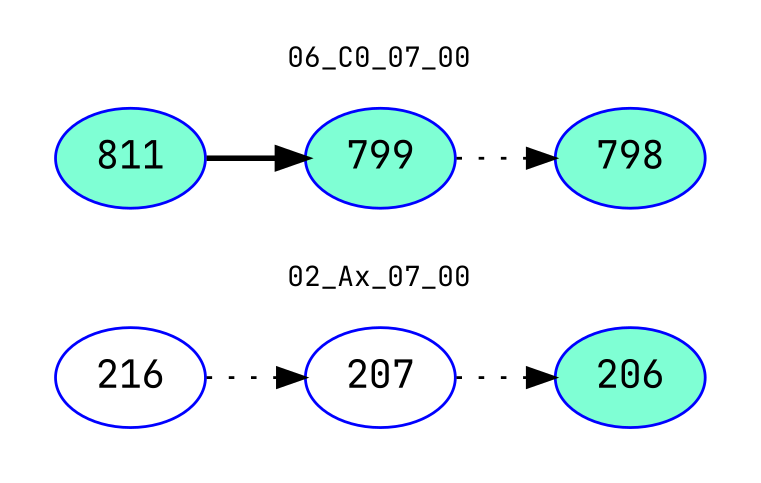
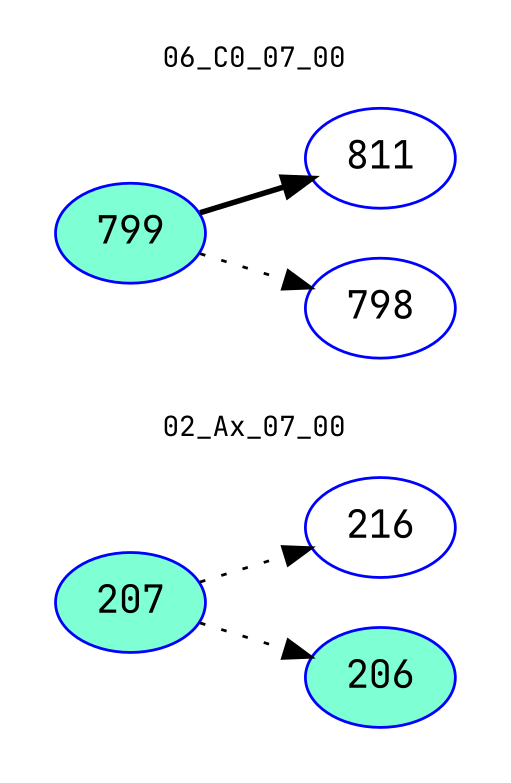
(130, 158) -> (380, 158)
(242, 158) -> (242, 200)
(630, 158) -> (380, 308)
(242, 378) -> (242, 569)
(380, 378) -> (130, 602)
